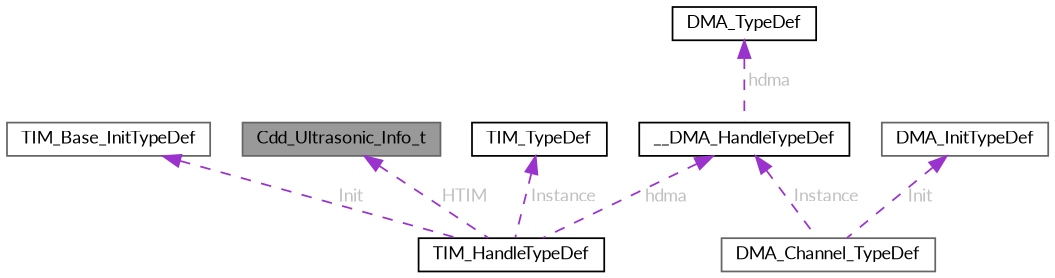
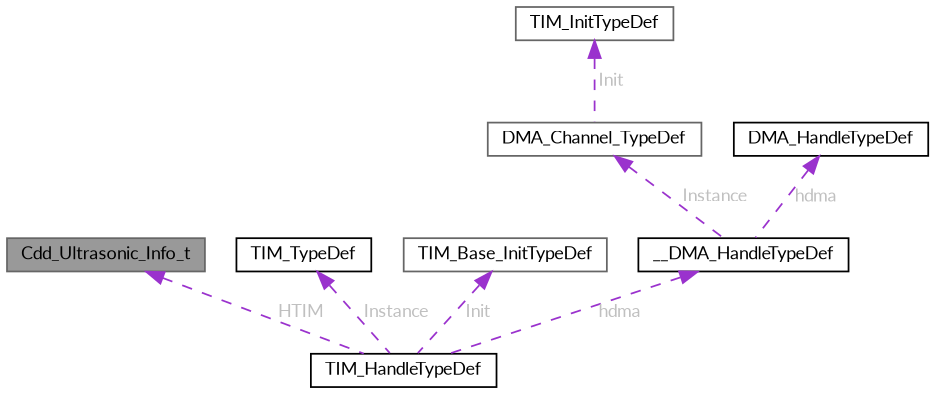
(744, 24) -> (831, 139)
(965, 139) -> (595, 24)
(792, 204) -> (676, 202)
